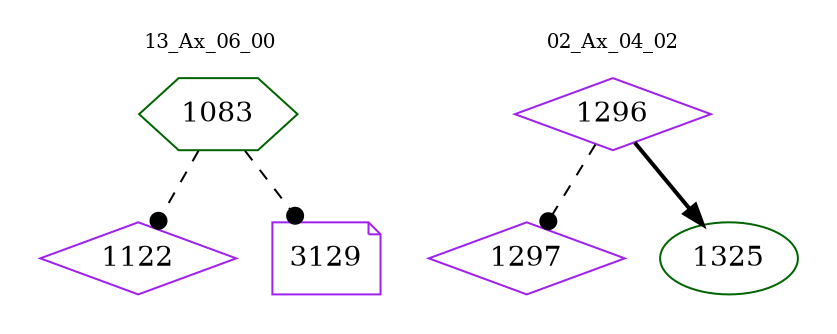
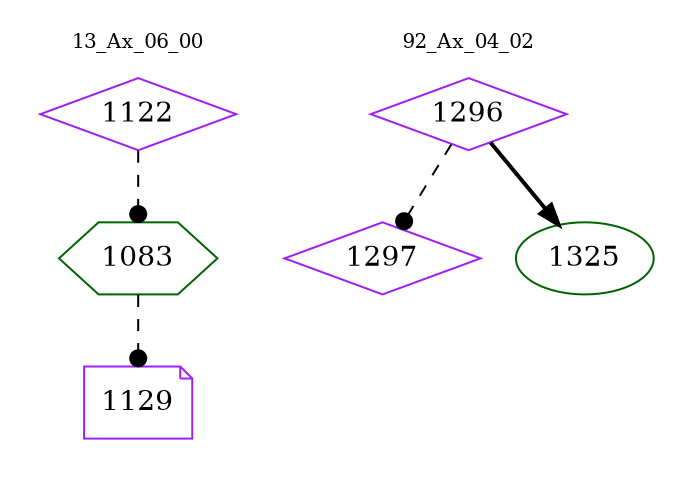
(613, 43) -> (469, 43)
(180, 182) -> (138, 178)
(326, 258) -> (138, 403)
